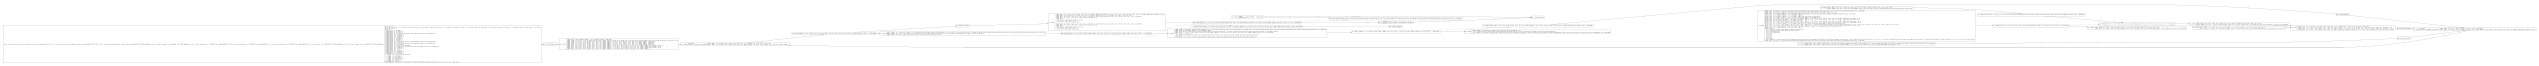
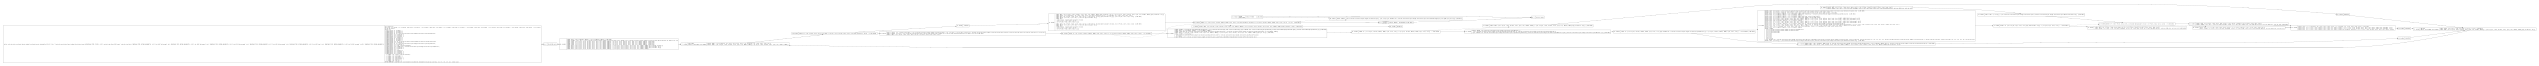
none -> (1684, 32)
